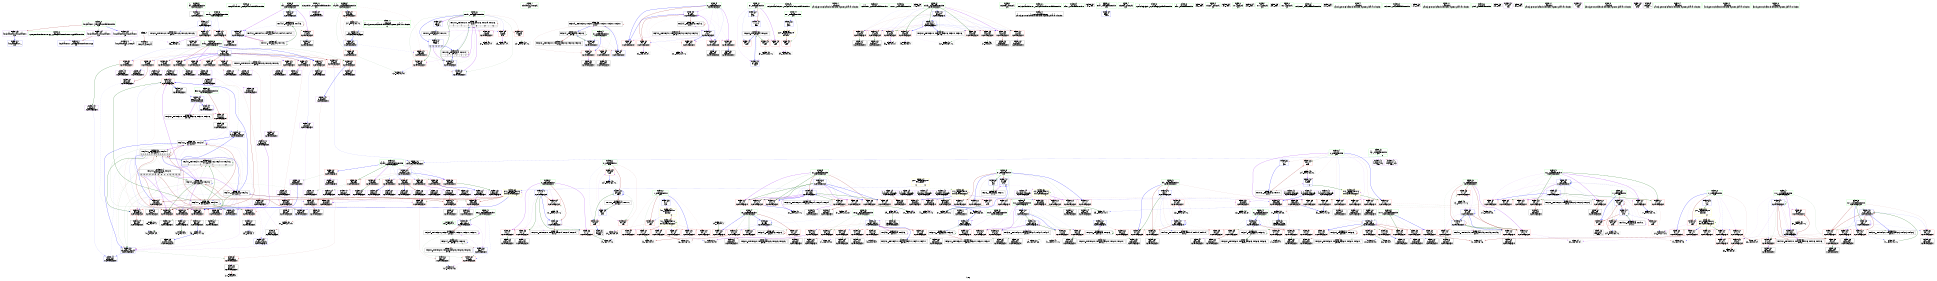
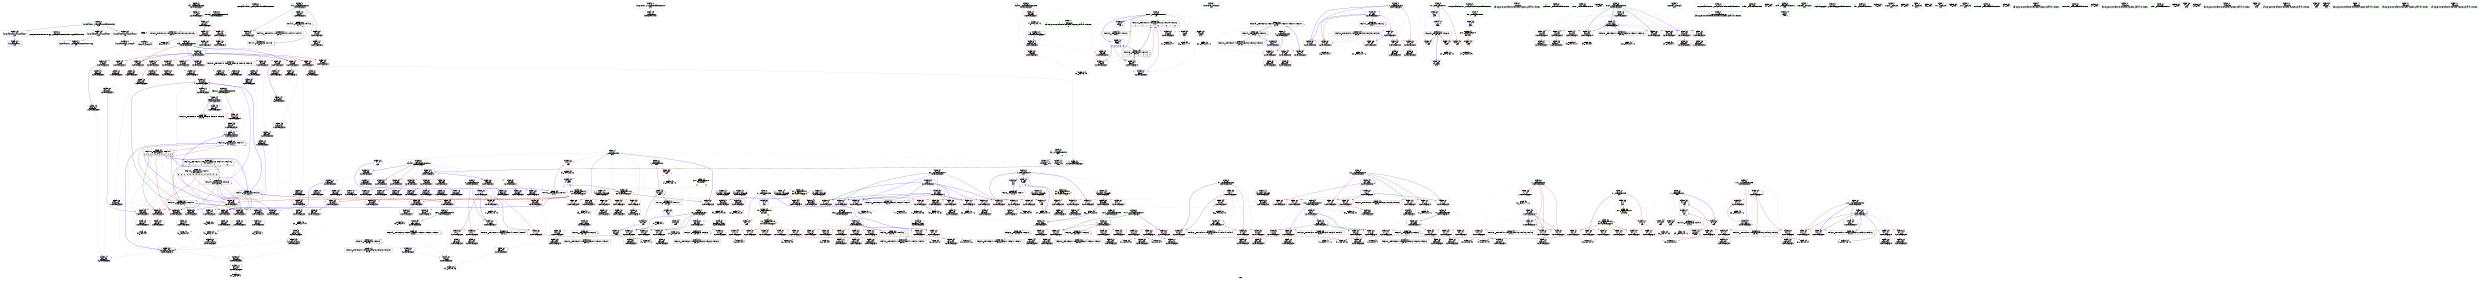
(1346, 226) -> (1111, 228)
(1722, 237) -> (1620, 228)
